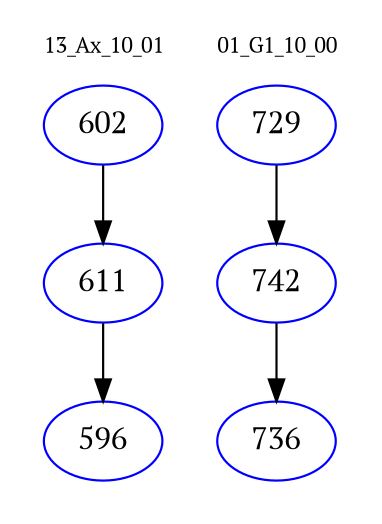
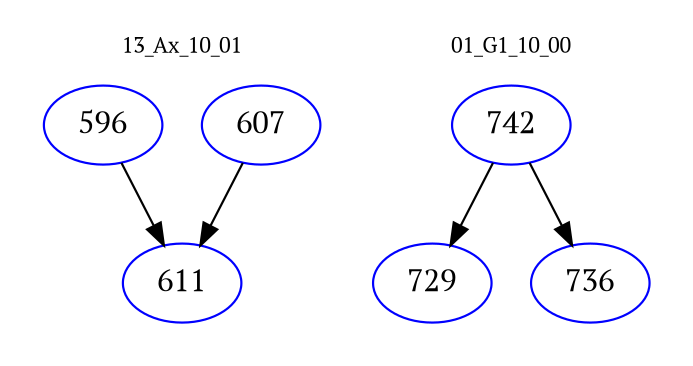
(103, 125) -> (261, 125)
(276, 193) -> (477, 194)
(103, 351) -> (138, 194)
